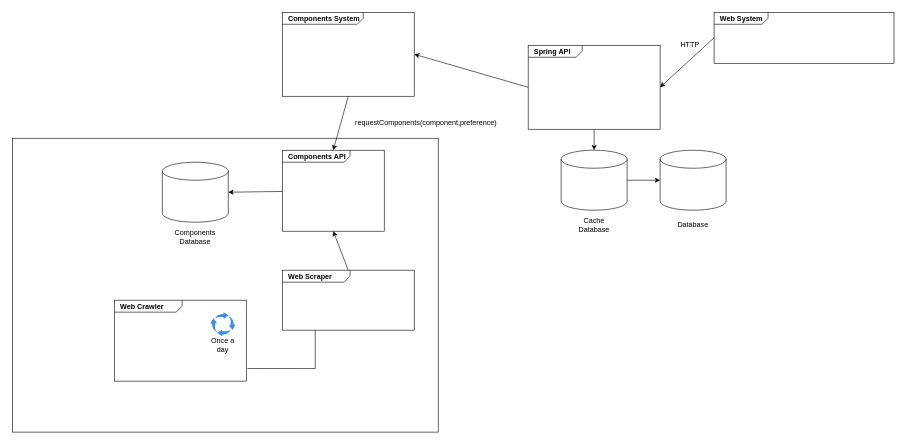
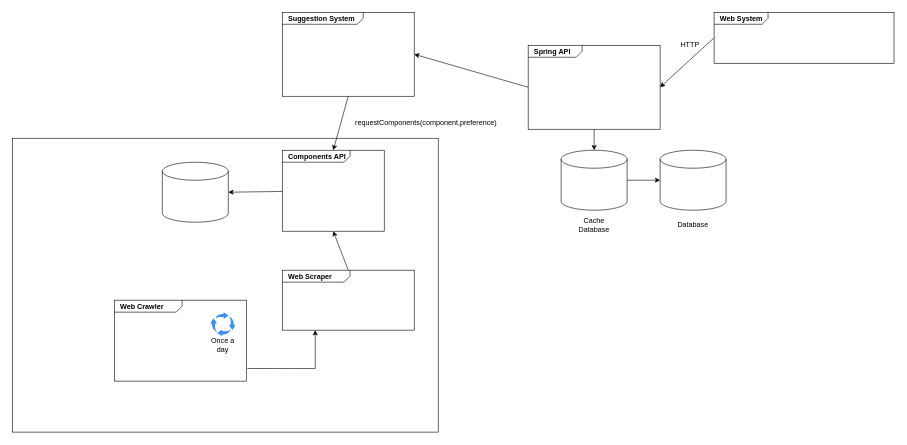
(348, 12) -> (348, 12)
(195, 237) -> none
(315, 333) -> (315, 335)
